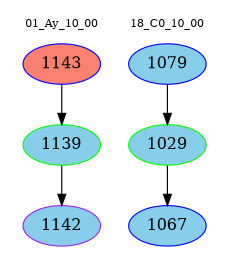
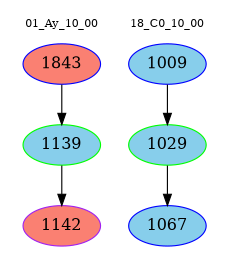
(62, 64) -> (62, 64)
(167, 64) -> (167, 64)
(62, 226) -> (62, 226)
